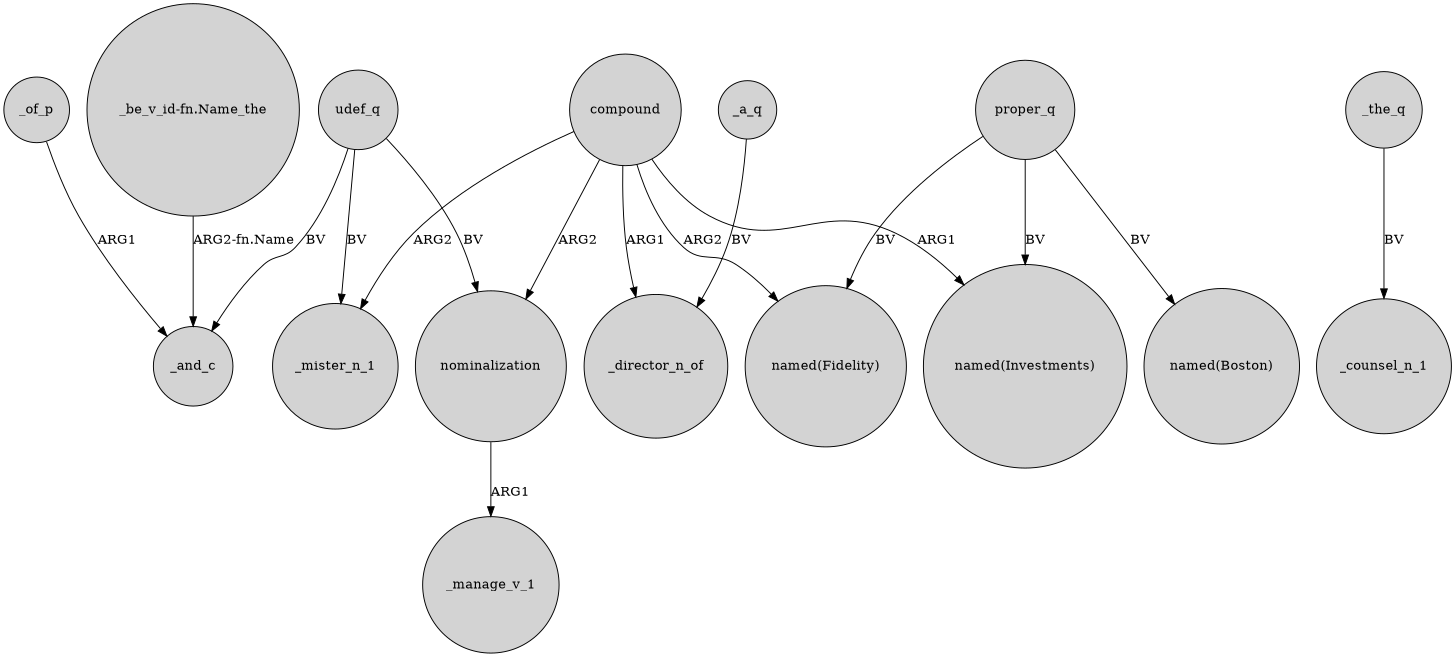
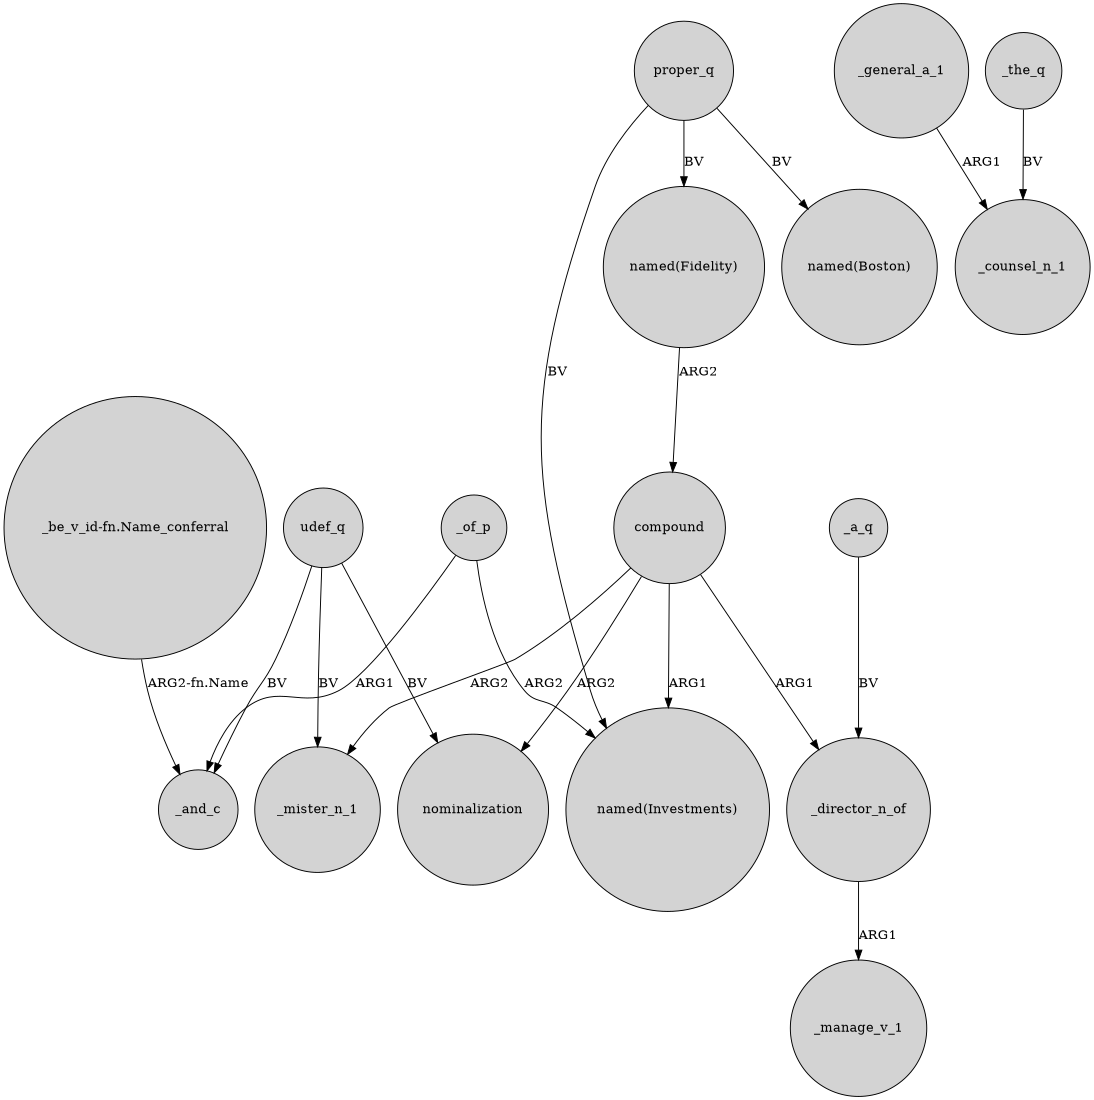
none -> (901, 71)
(193, 110) -> (135, 528)
(686, 249) -> (676, 405)
(491, 474) -> (859, 916)
none -> (510, 669)
